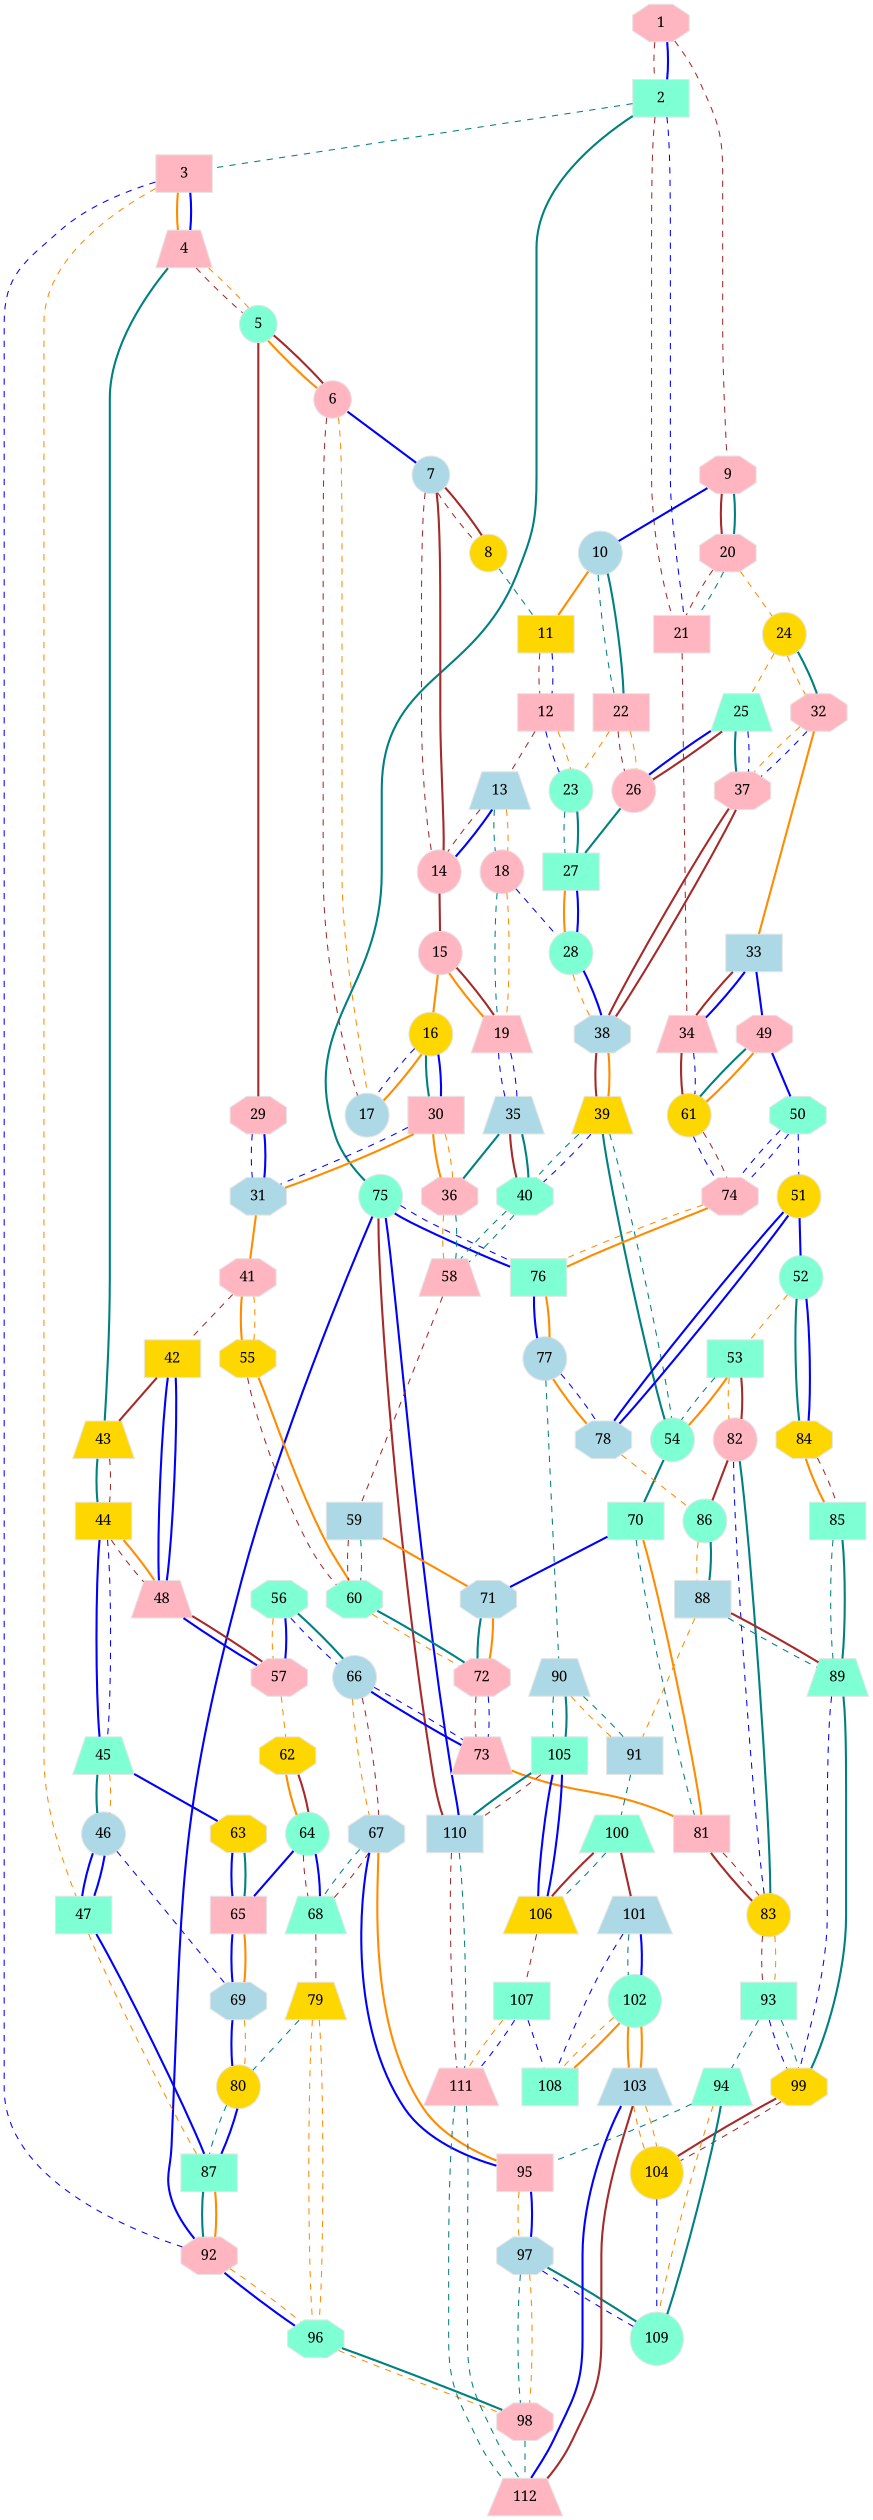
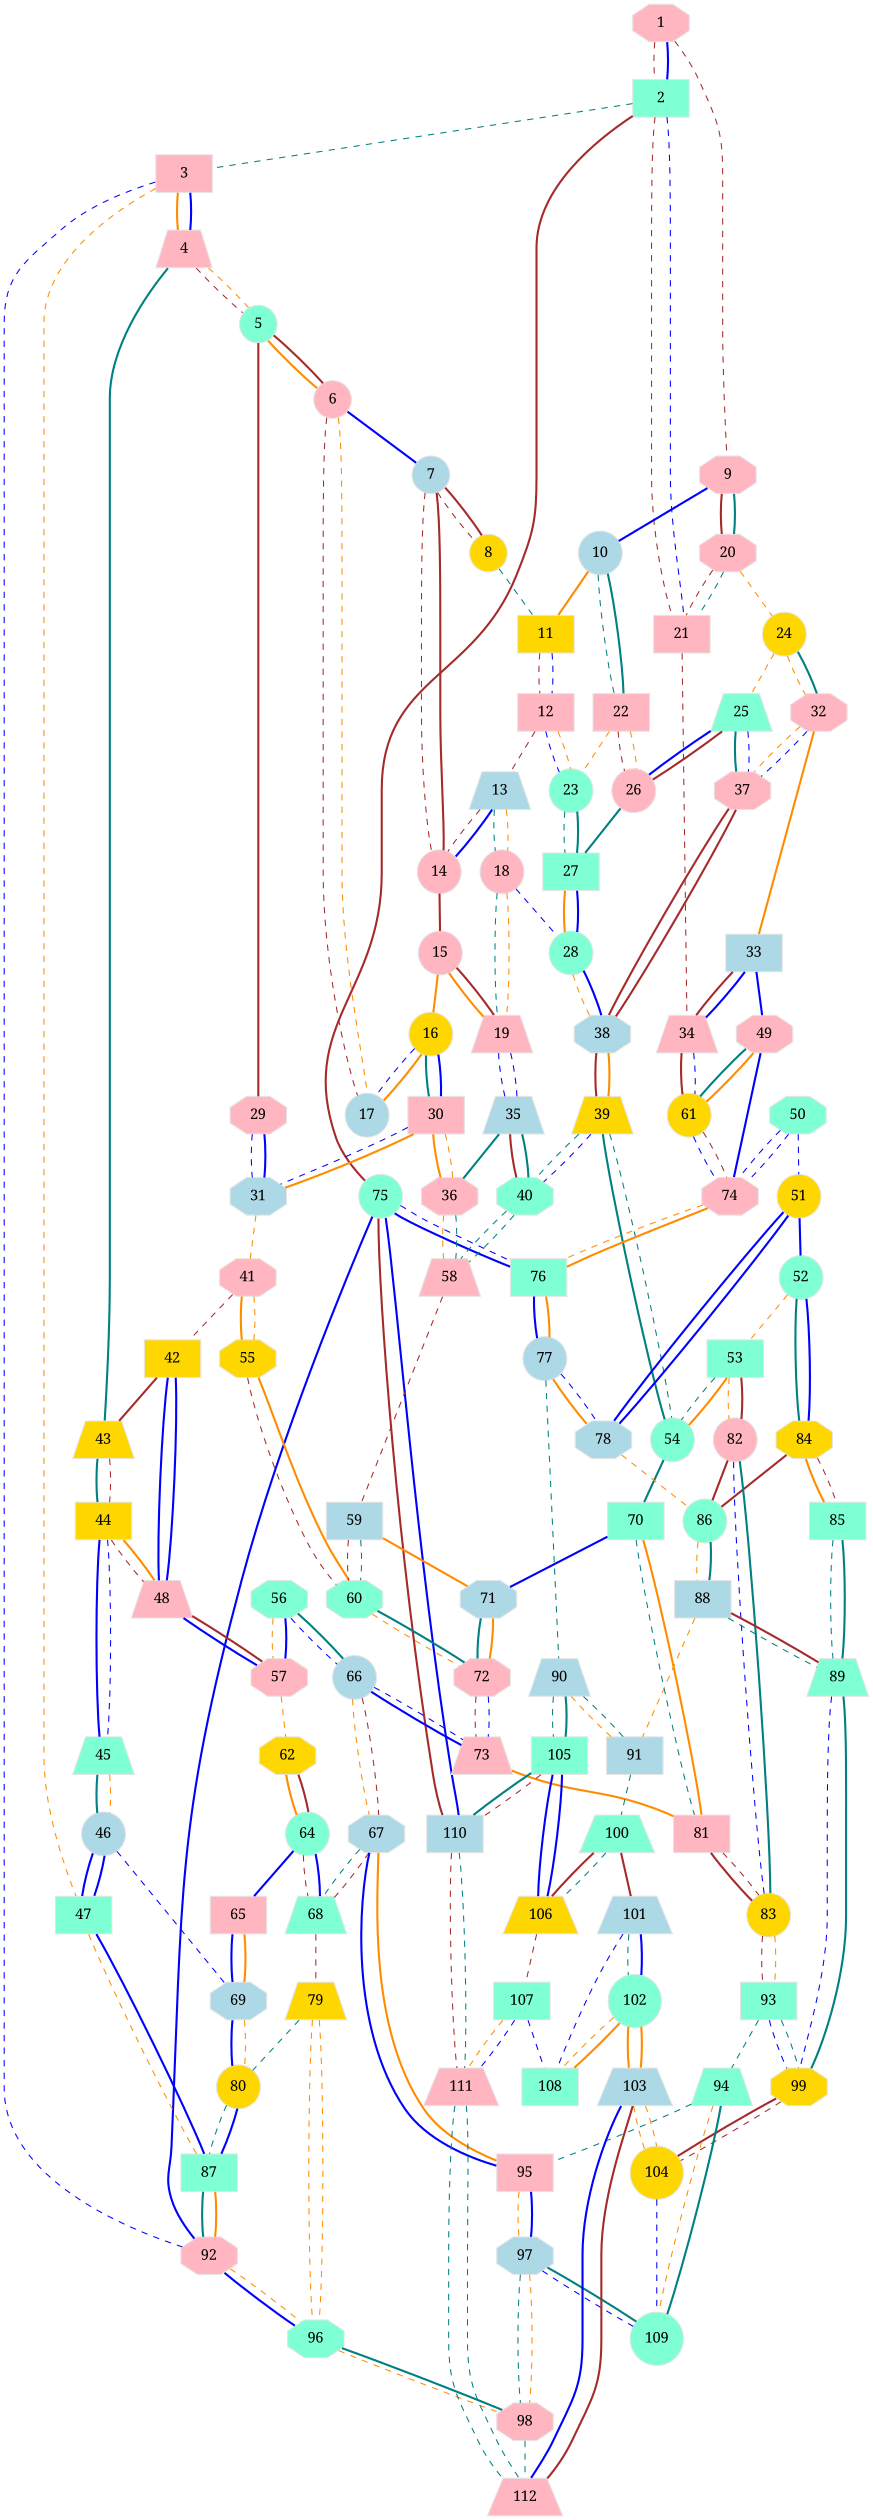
(469, 646) -> (469, 646)
(781, 1075) -> (747, 1115)
(253, 1237) -> (253, 1237)
none -> (754, 1481)
(238, 1834) -> none
